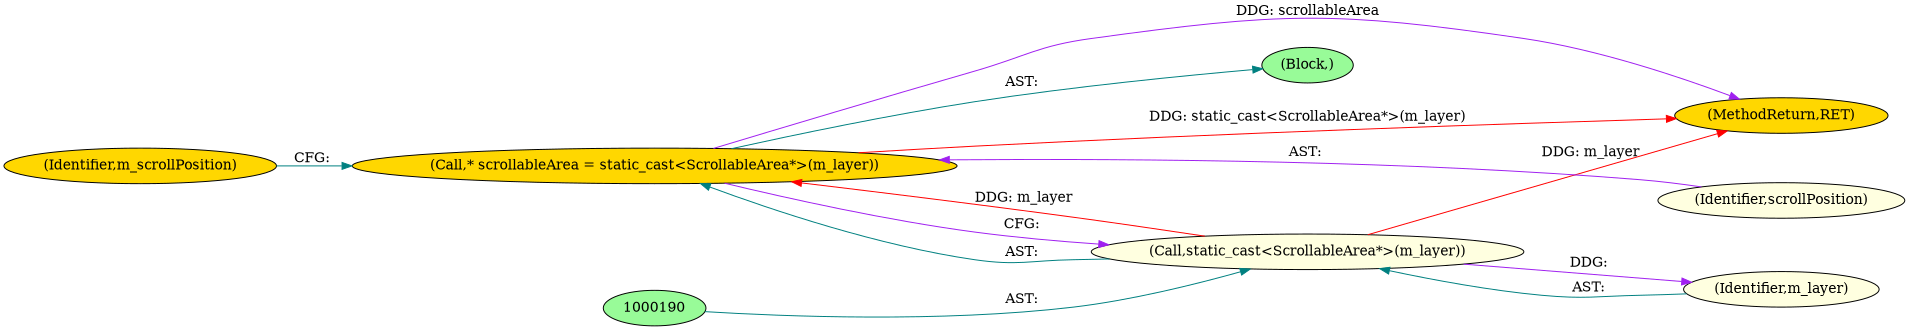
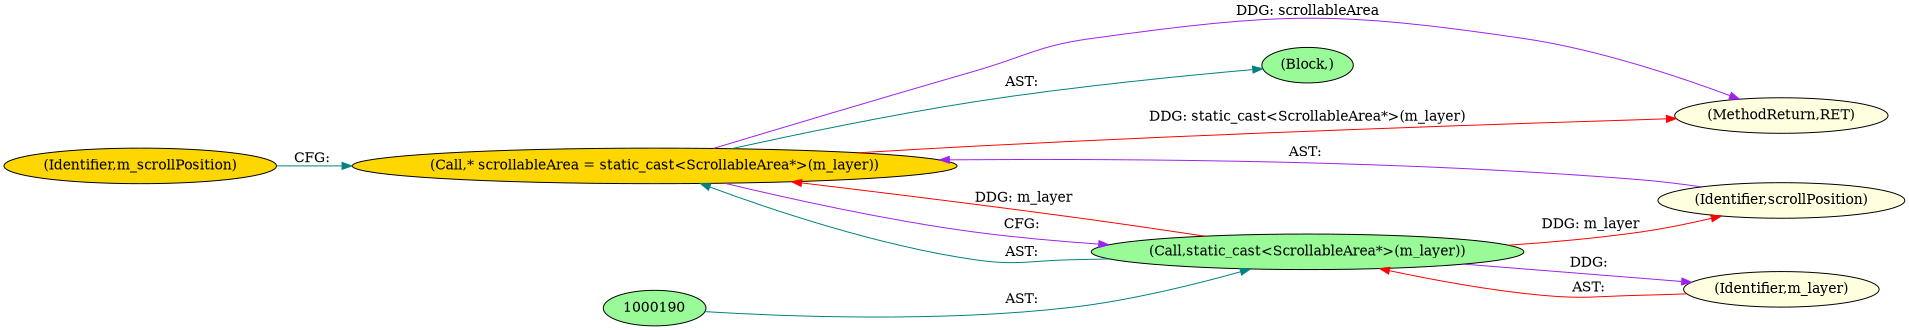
(1781, 116) -> (1781, 116)
(1543, 184) -> (1611, 236)
(1308, 252) -> (1308, 252)
(1537, 295) -> (1537, 295)
